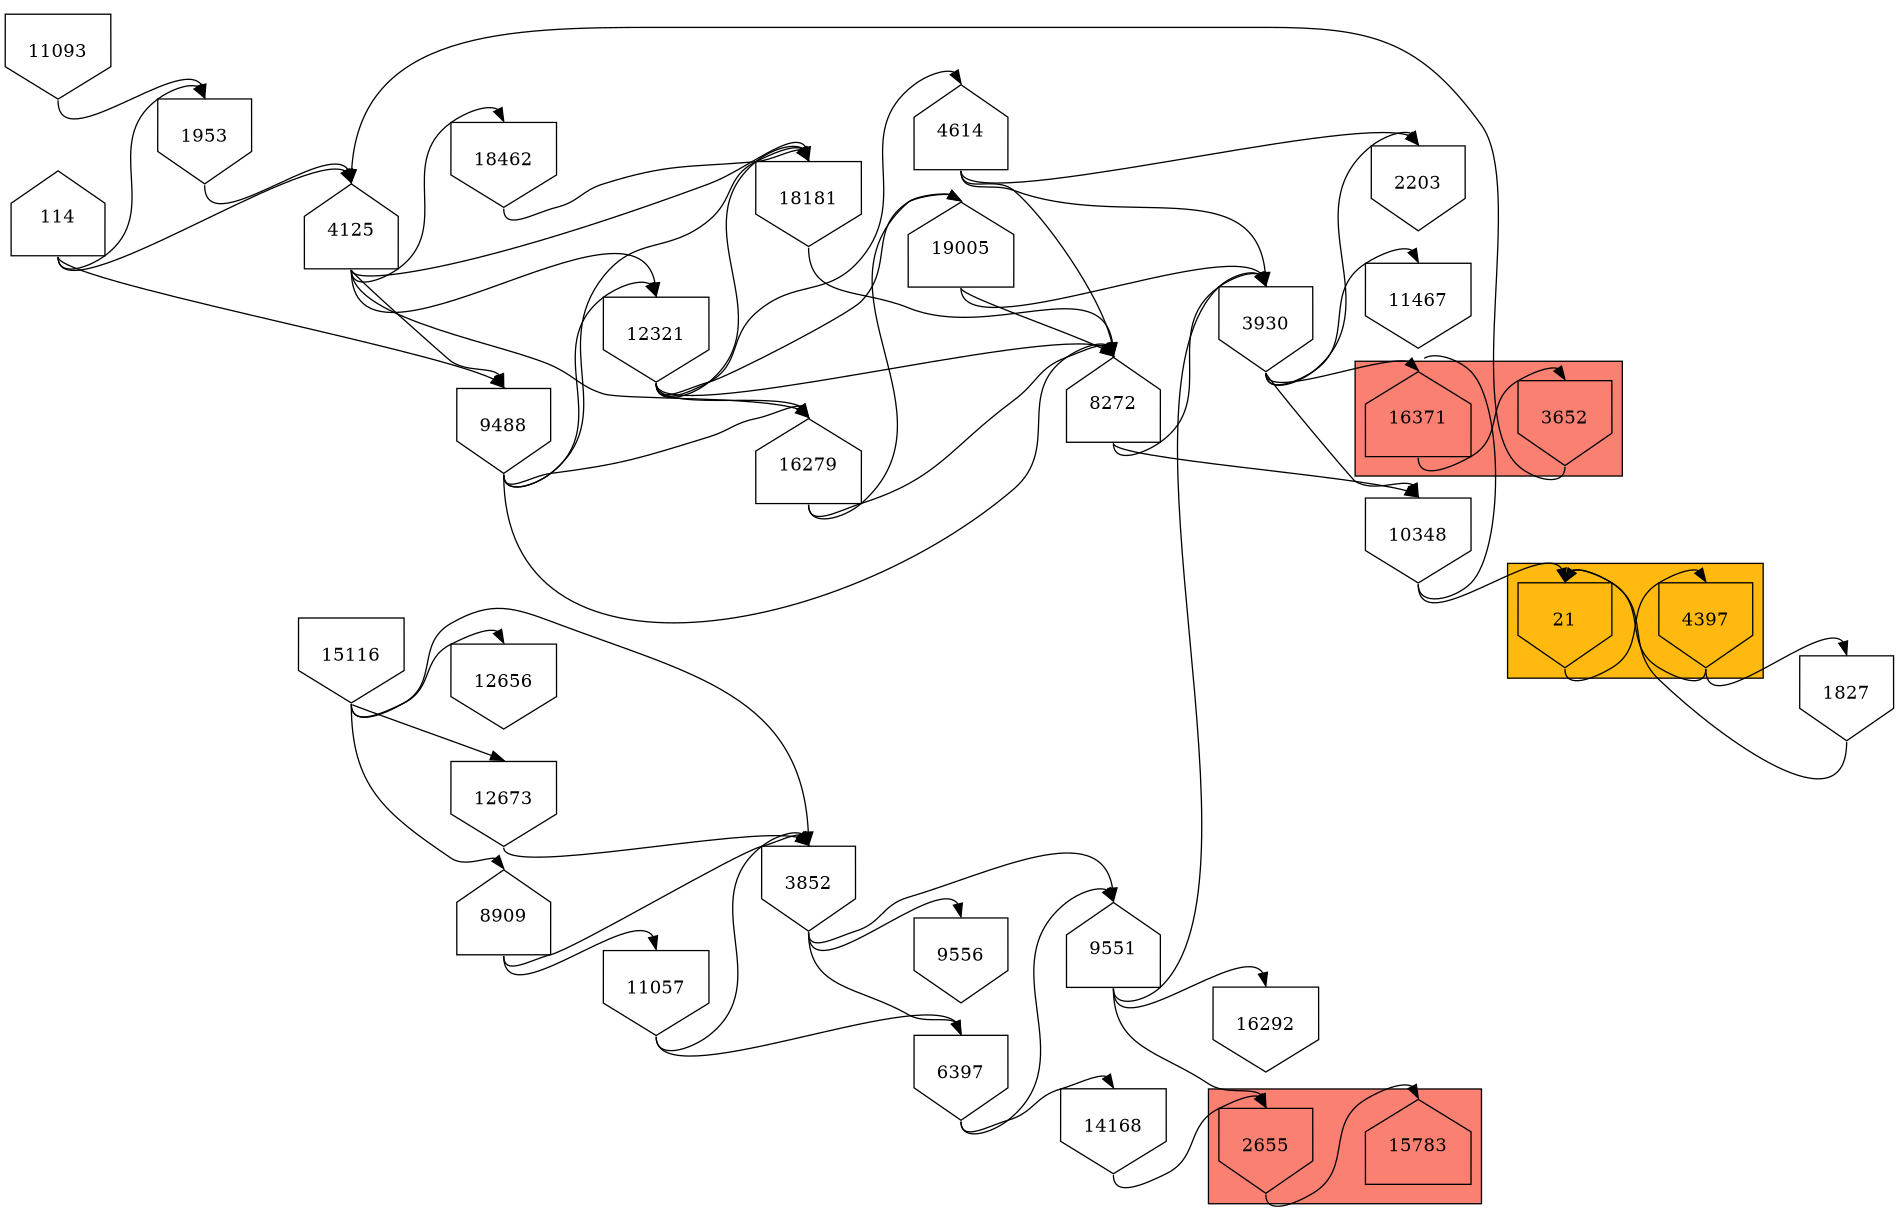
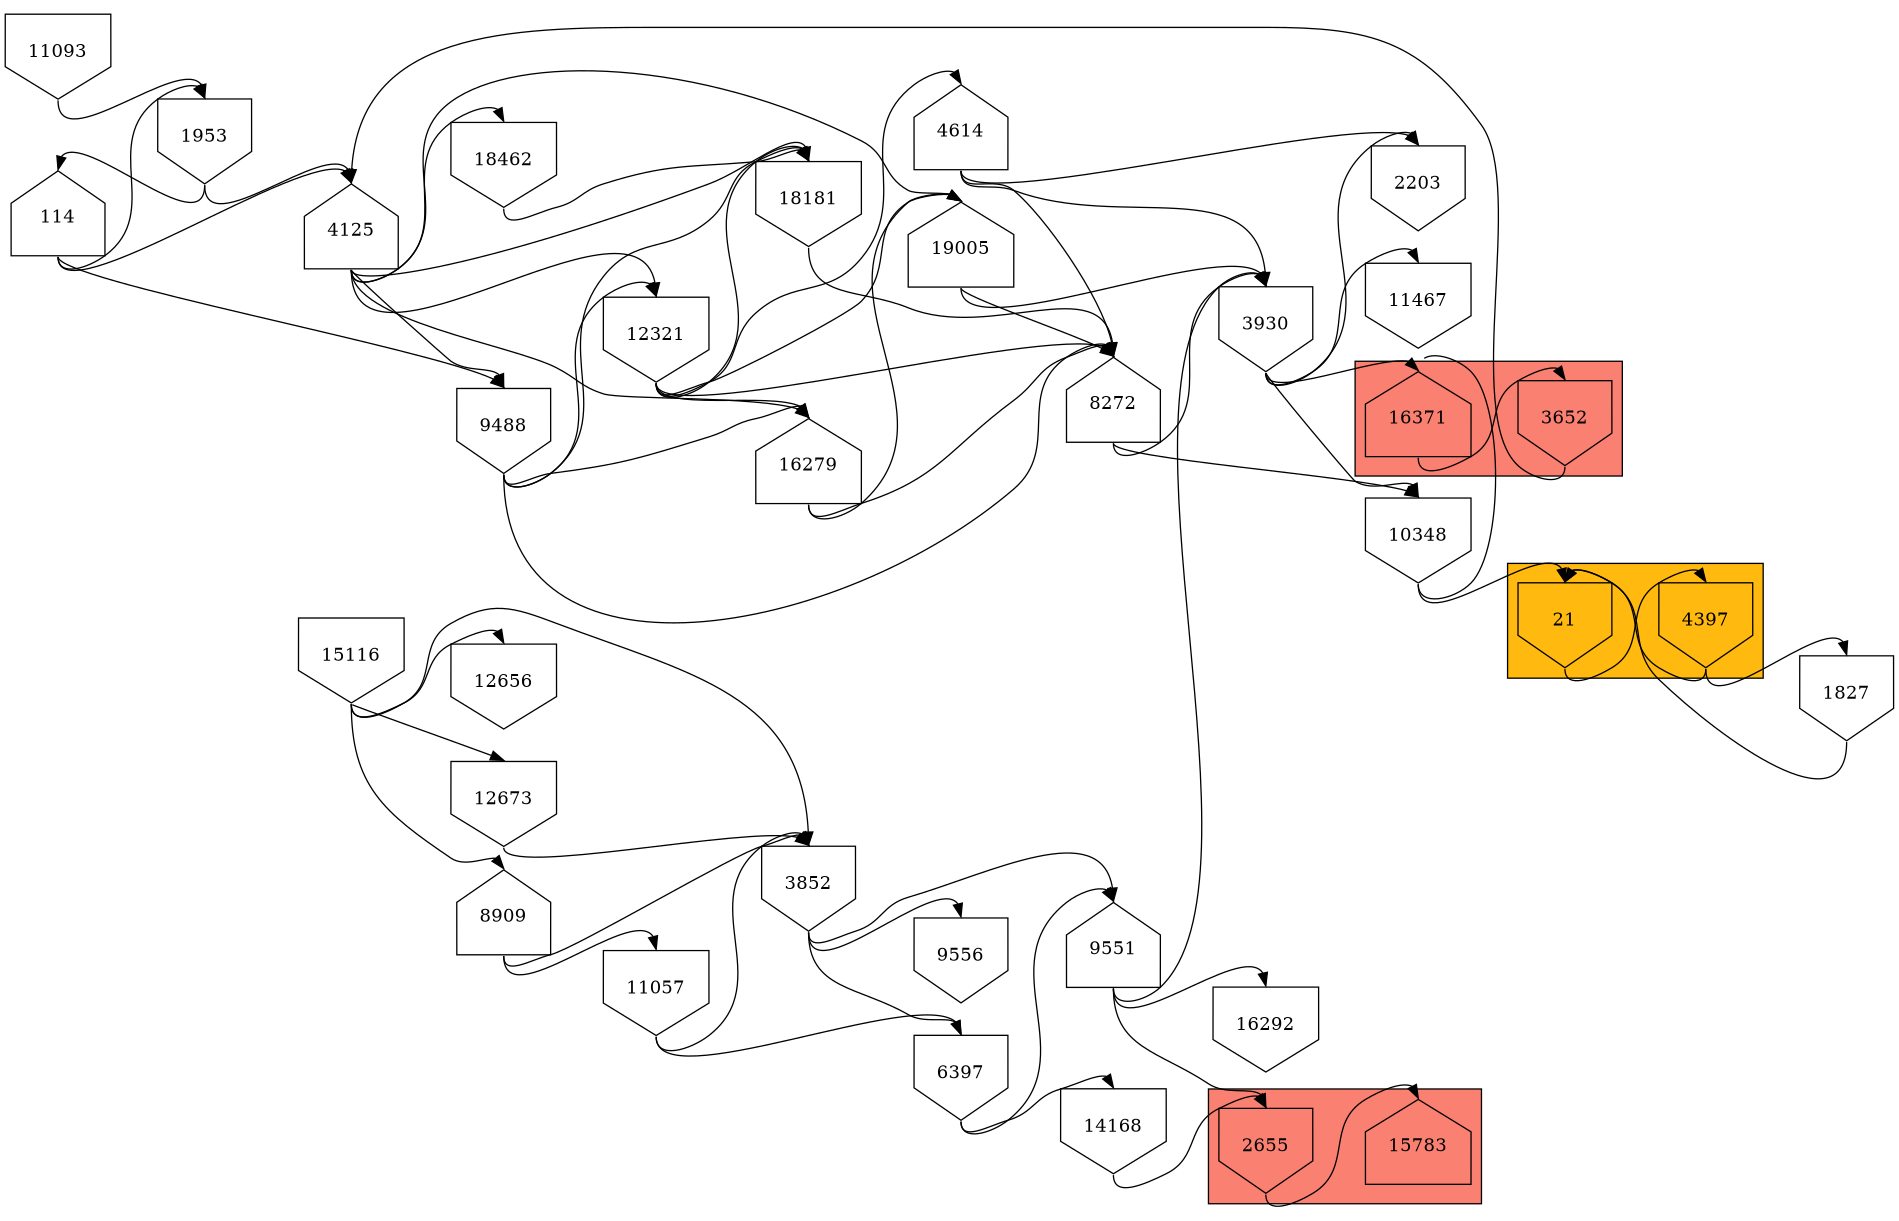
none -> (594, 72)
none -> (141, 183)
